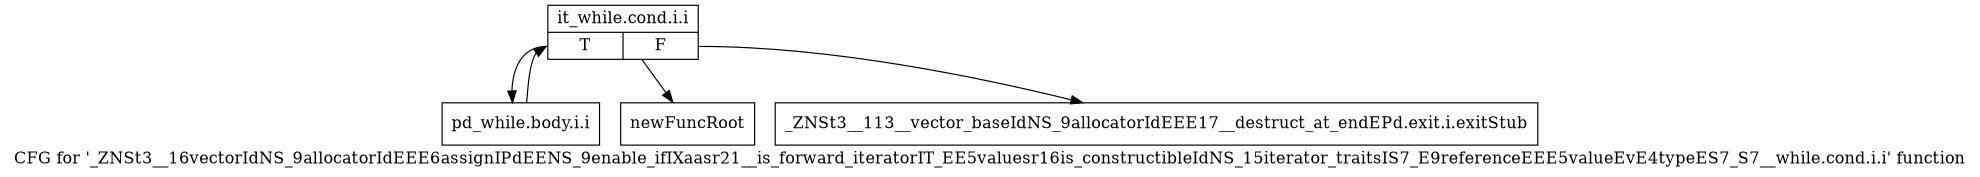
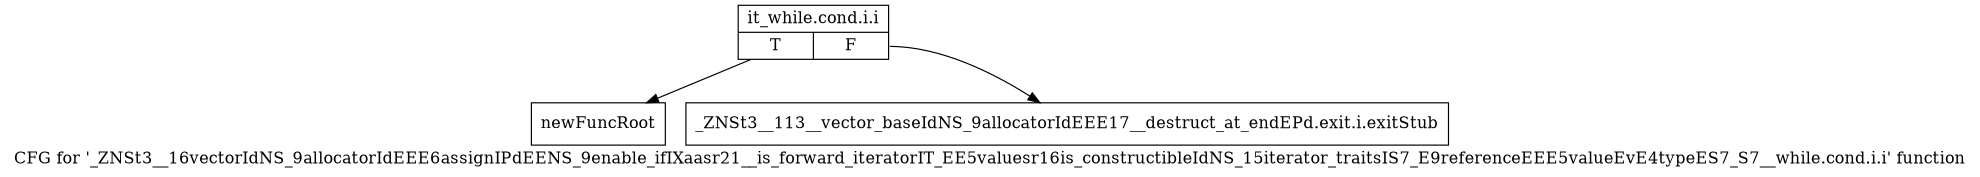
(521, 124) -> none
